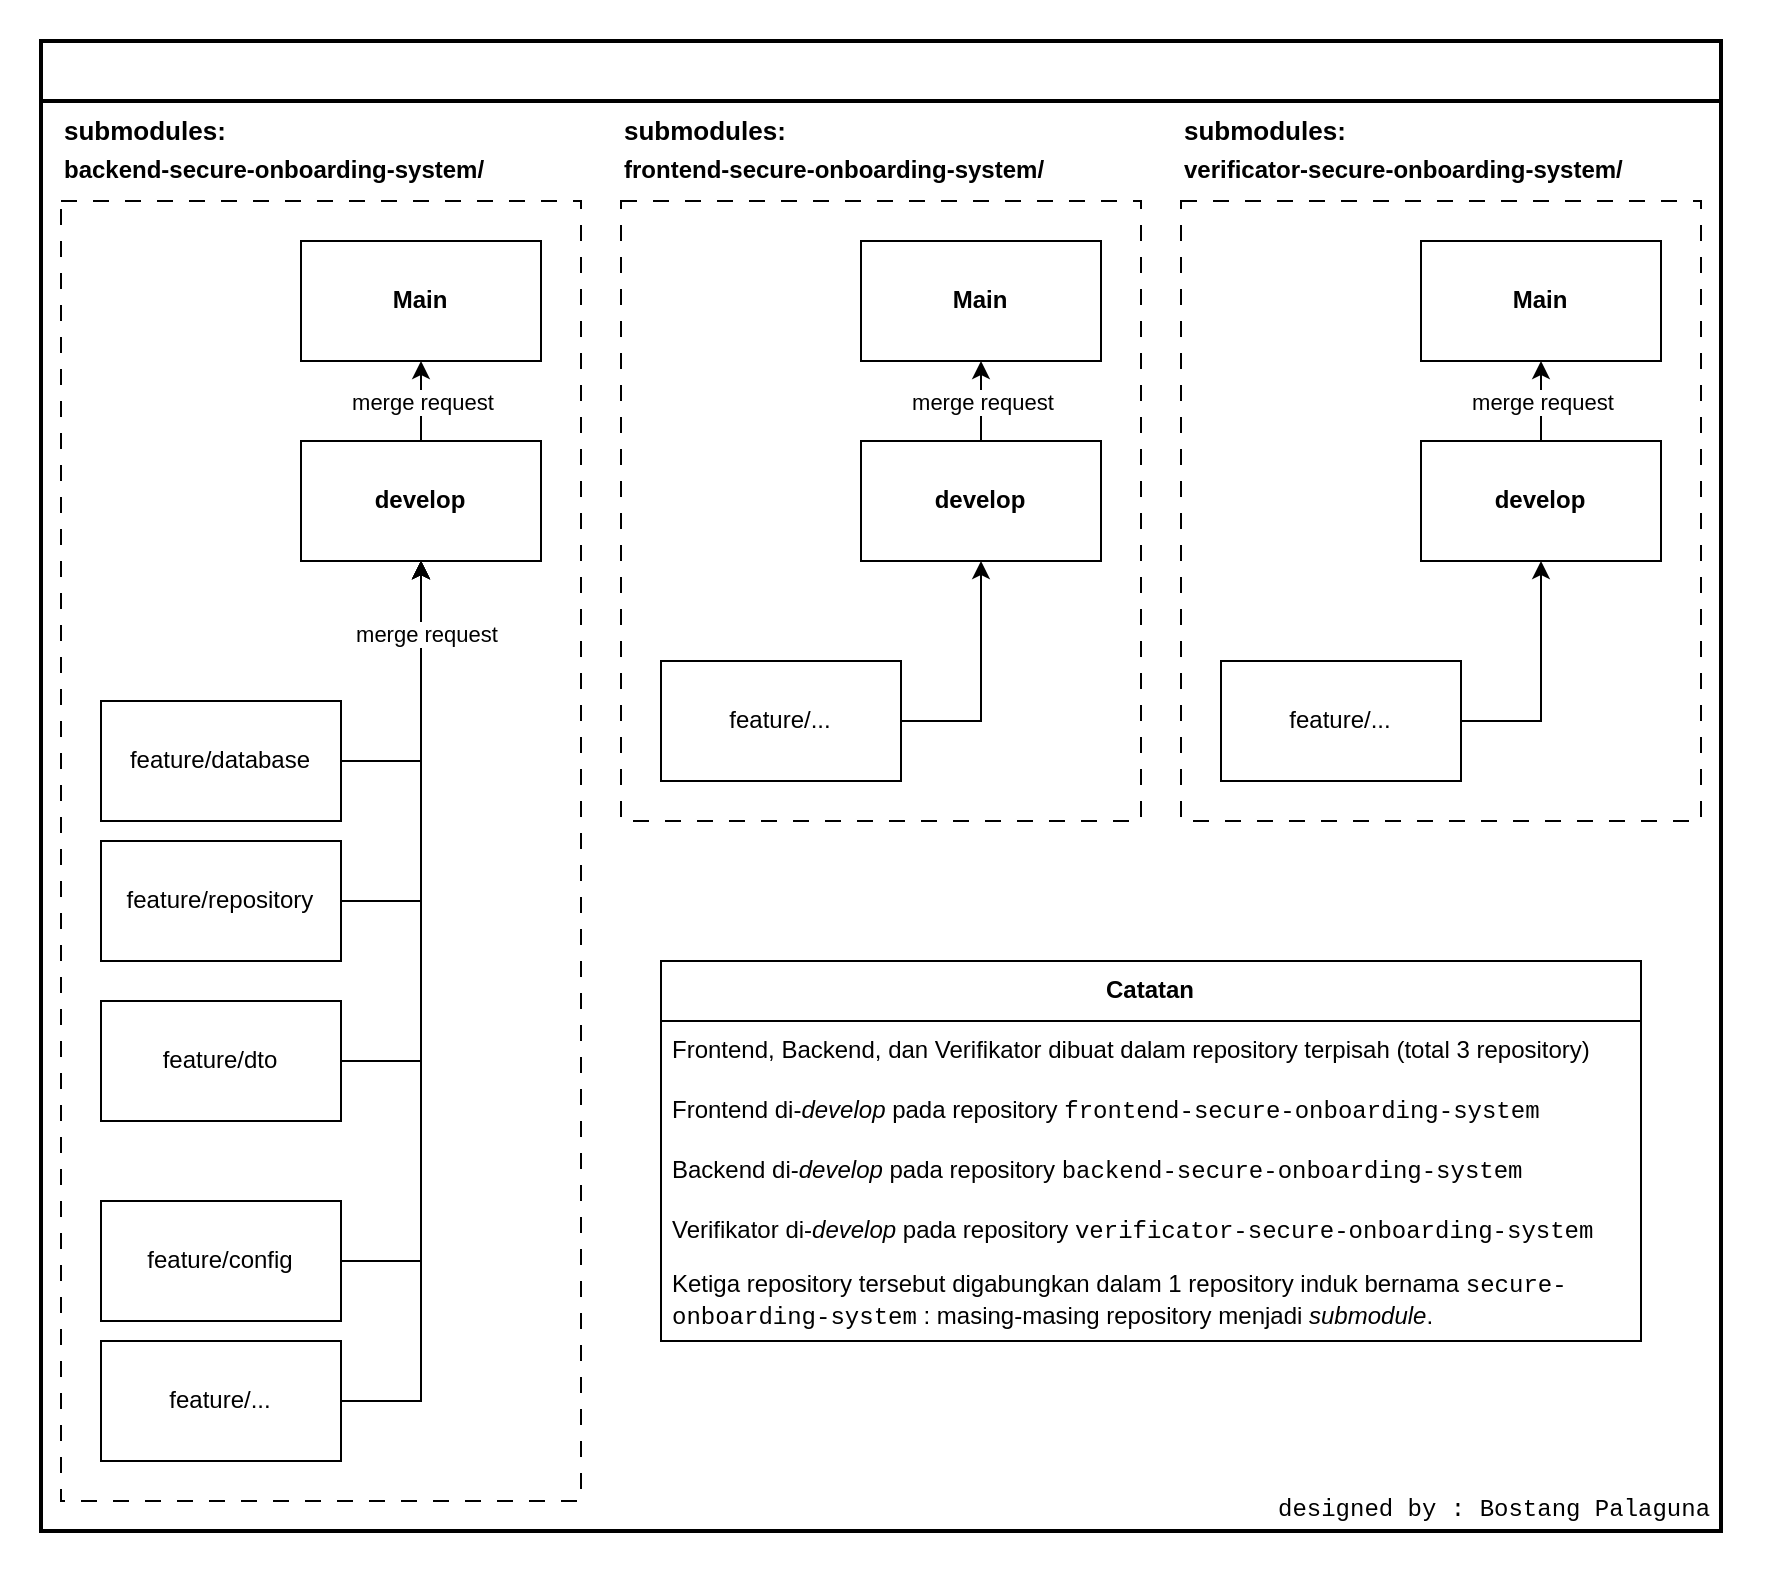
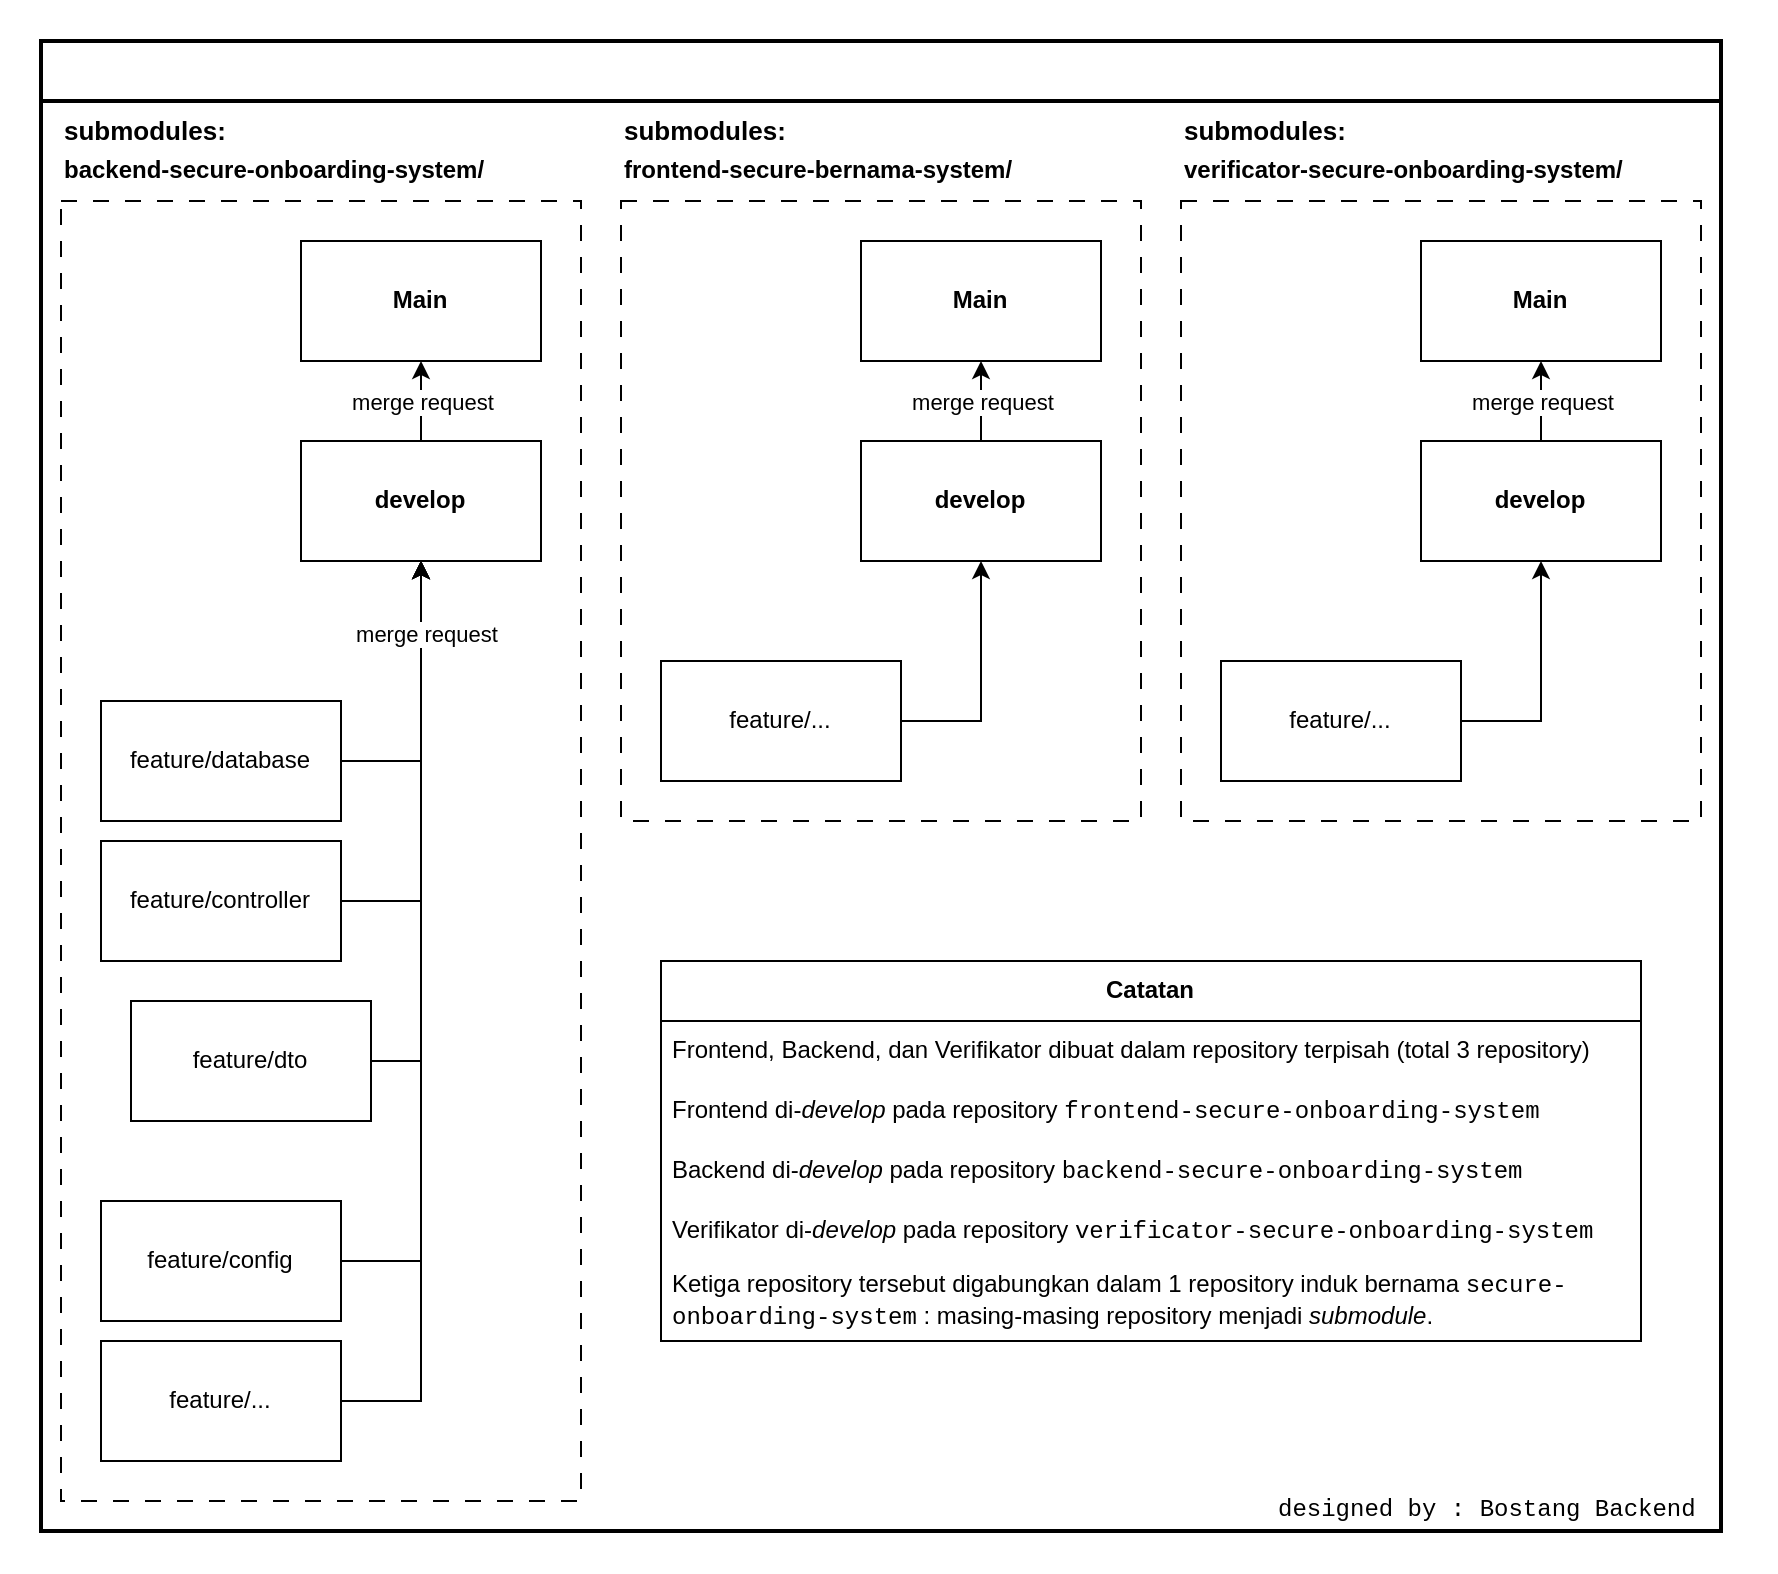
(850, 171) -> (833, 171)
(221, 901) -> (221, 901)
(221, 1061) -> (251, 1061)
(1459, 1511) -> (1455, 1511)
